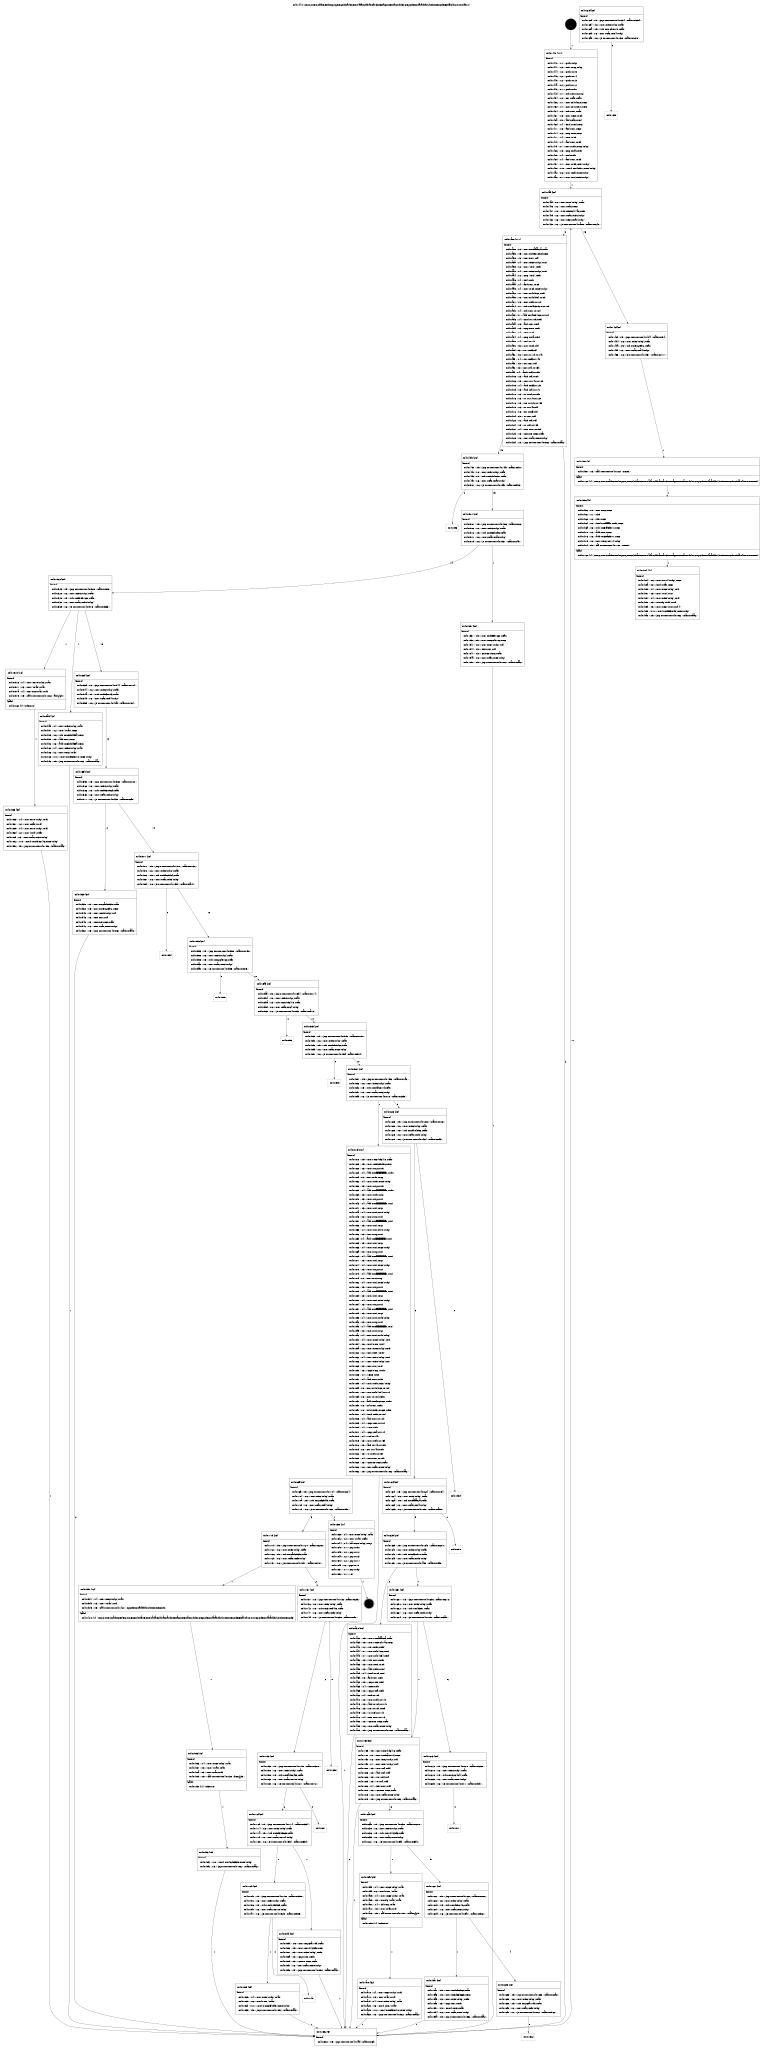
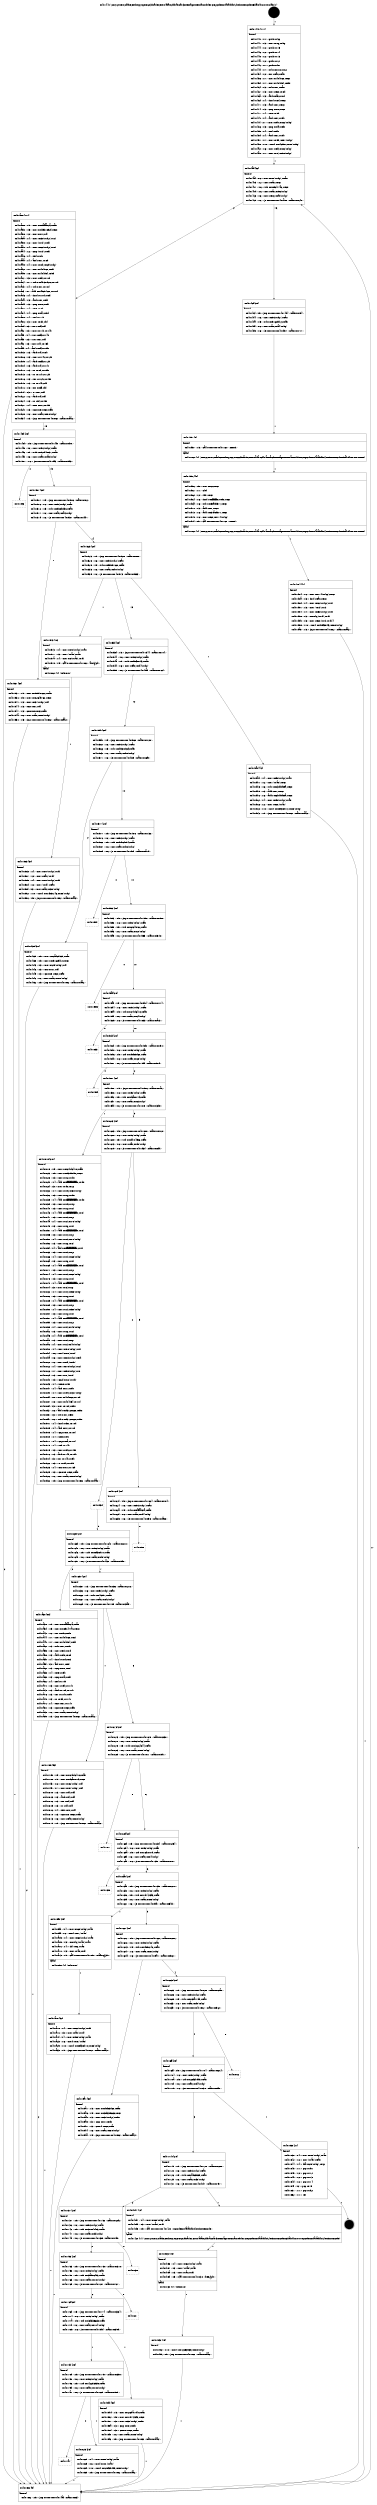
(358, 1062) -> (134, 1071)
(414, 1522) -> (97, 1519)
none -> (364, 1694)
none -> (142, 1794)
(390, 1806) -> (146, 1868)
none -> (193, 2034)
